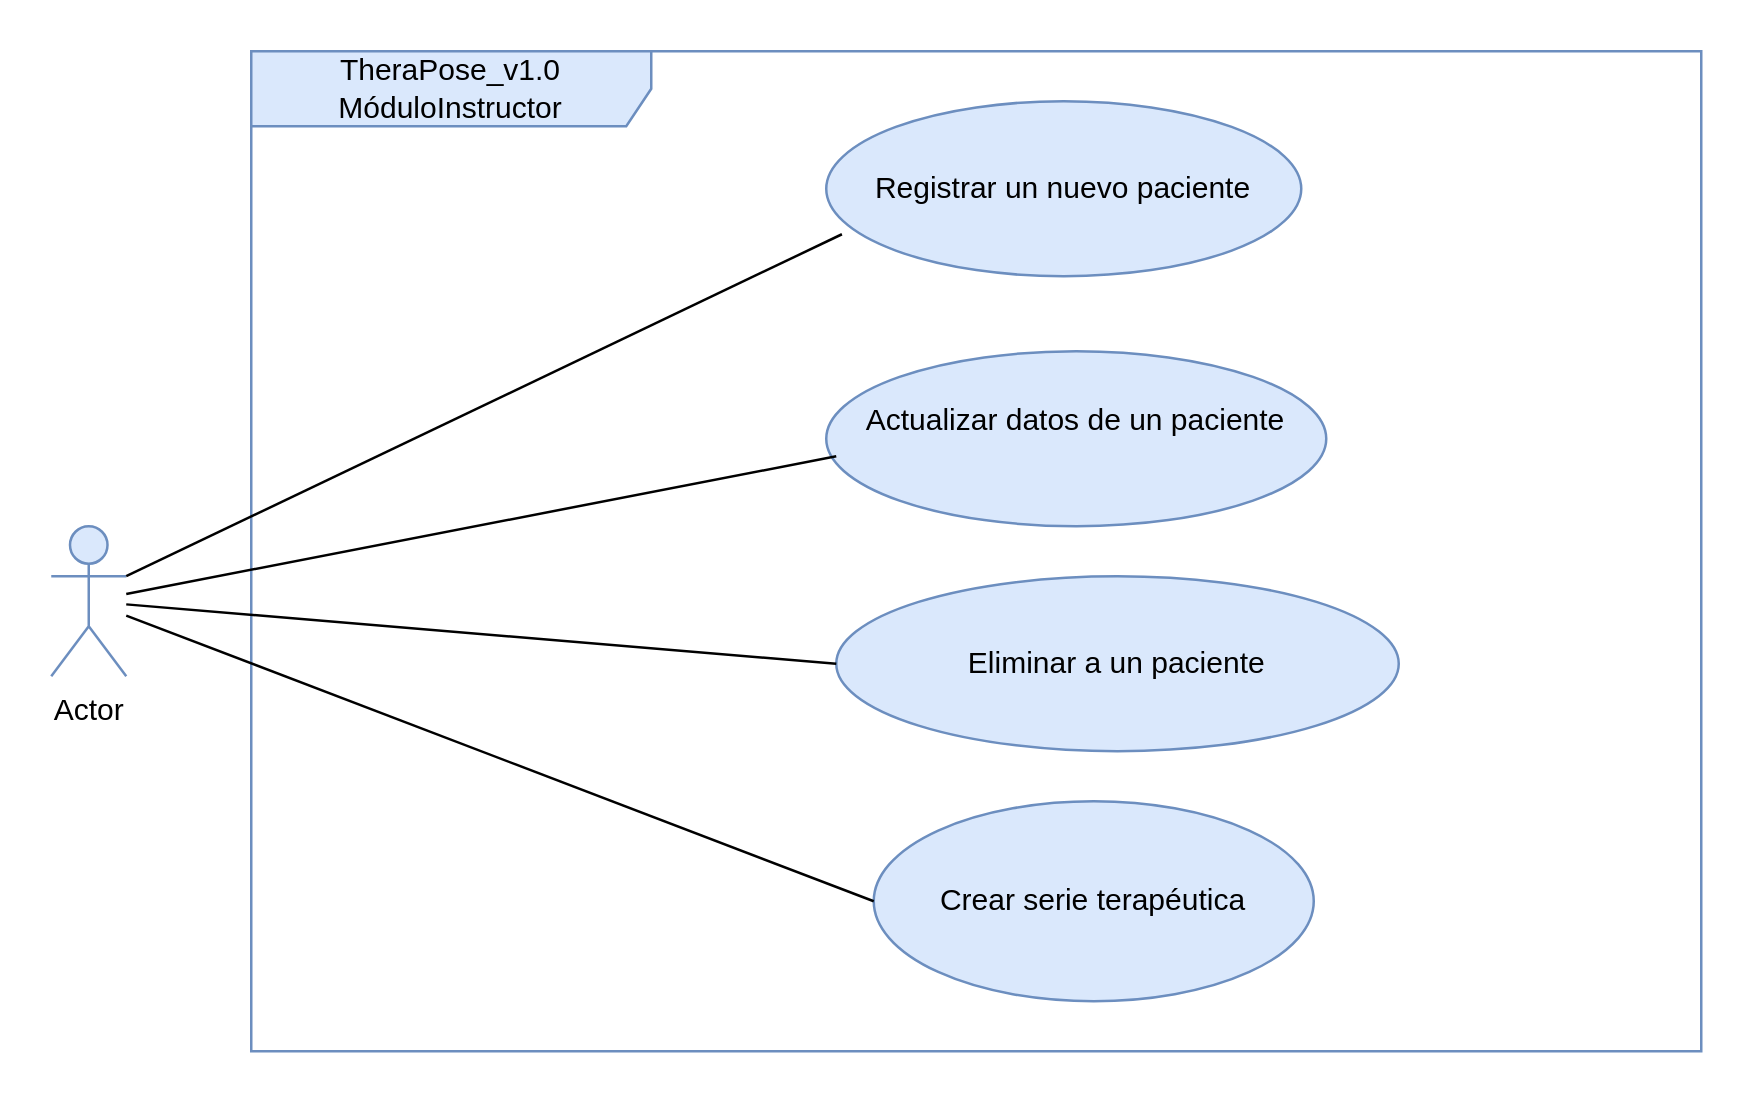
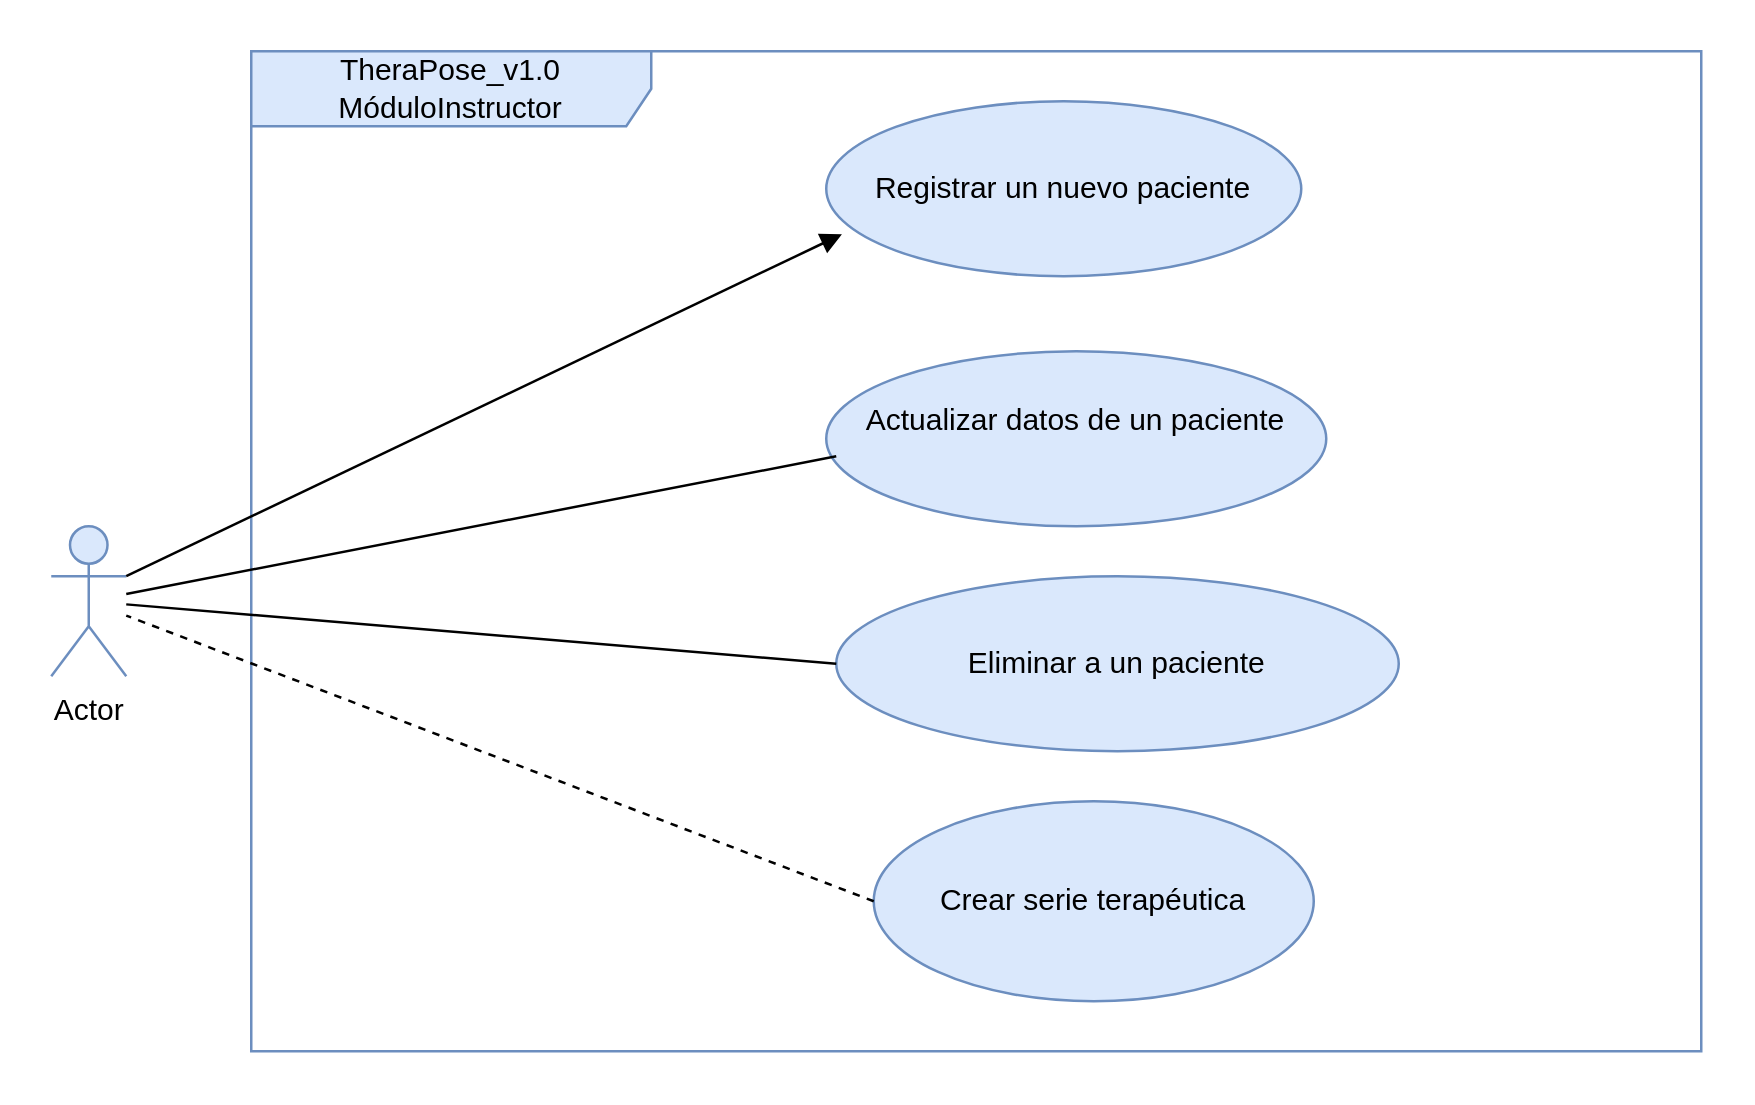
(831, 239) -> (822, 244)
(563, 782) -> (563, 782)
